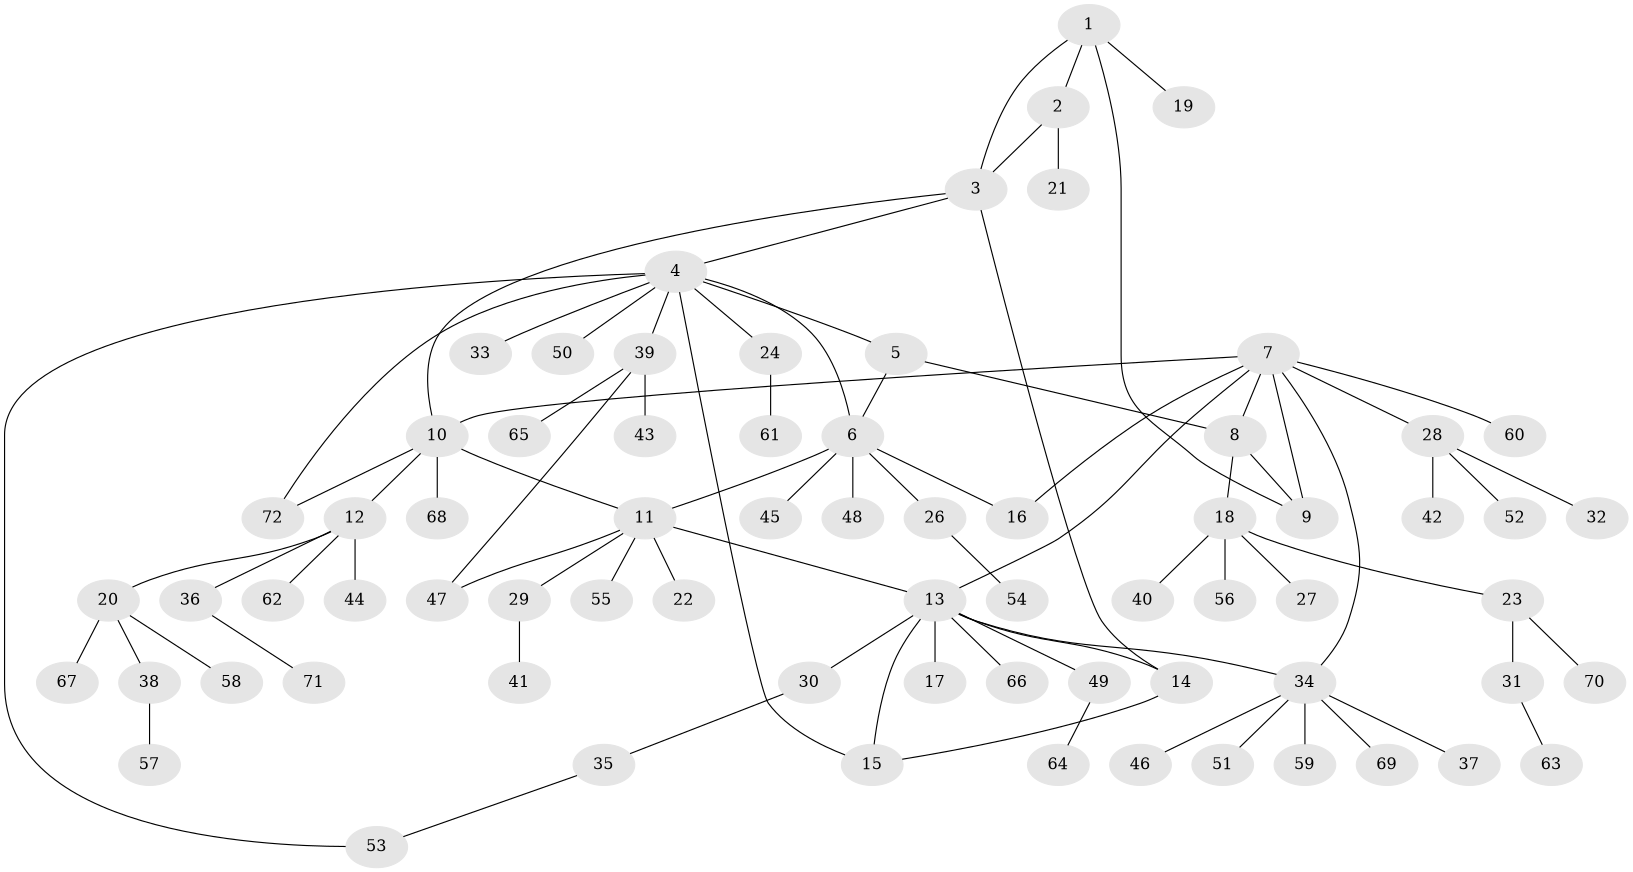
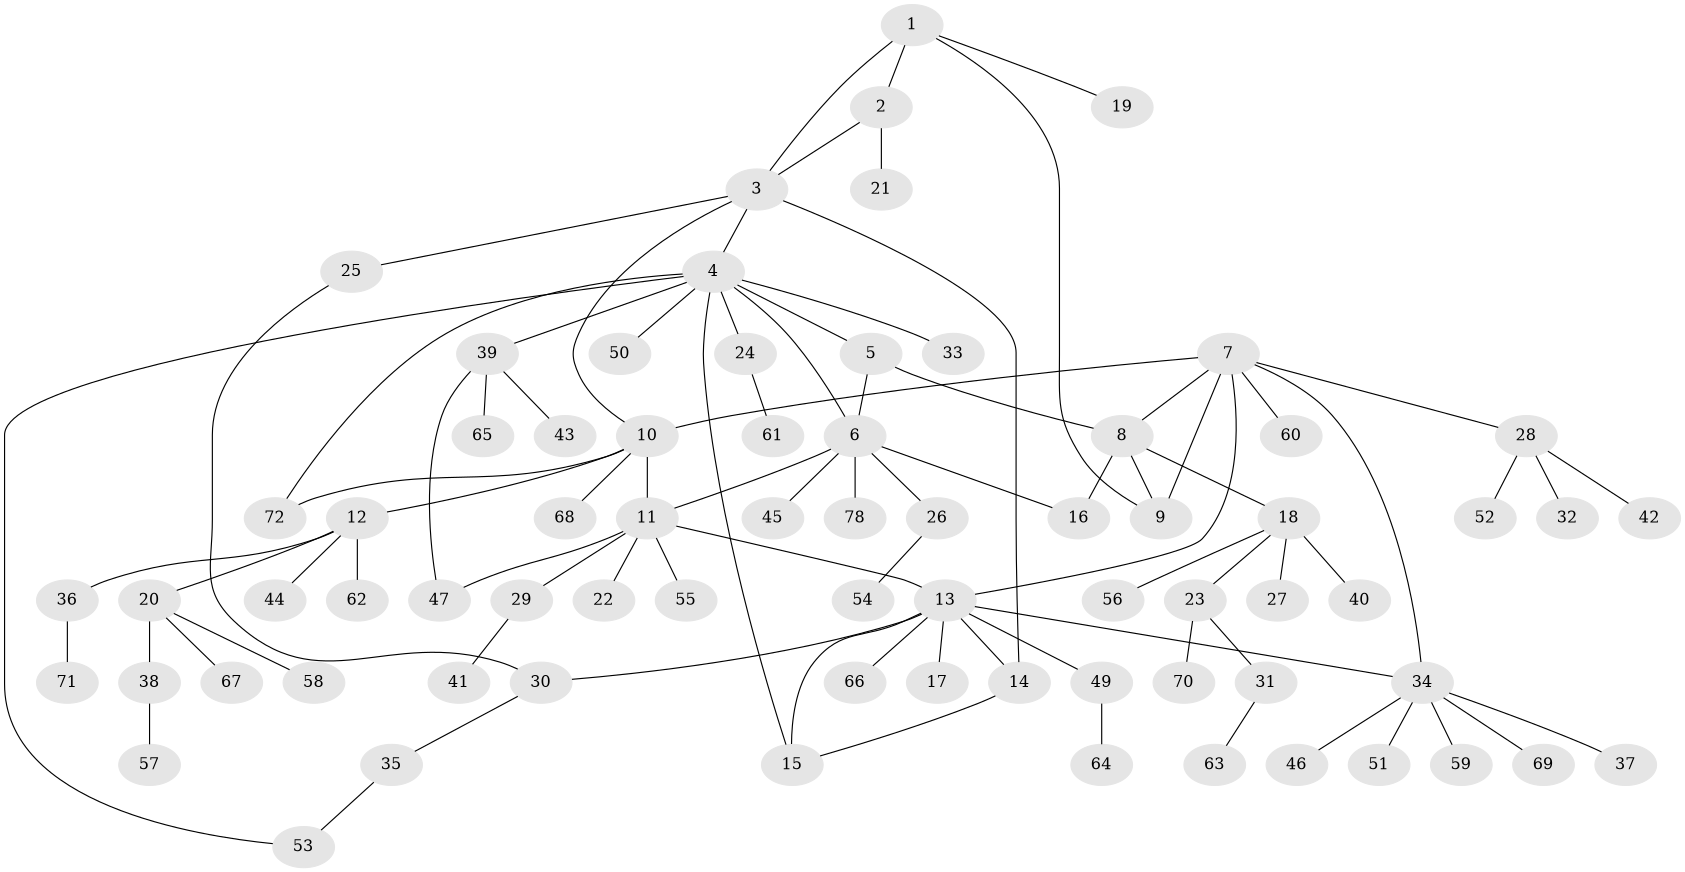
none -> (352, 272)
(1134, 425) -> (1103, 472)
(853, 518) -> (855, 518)
